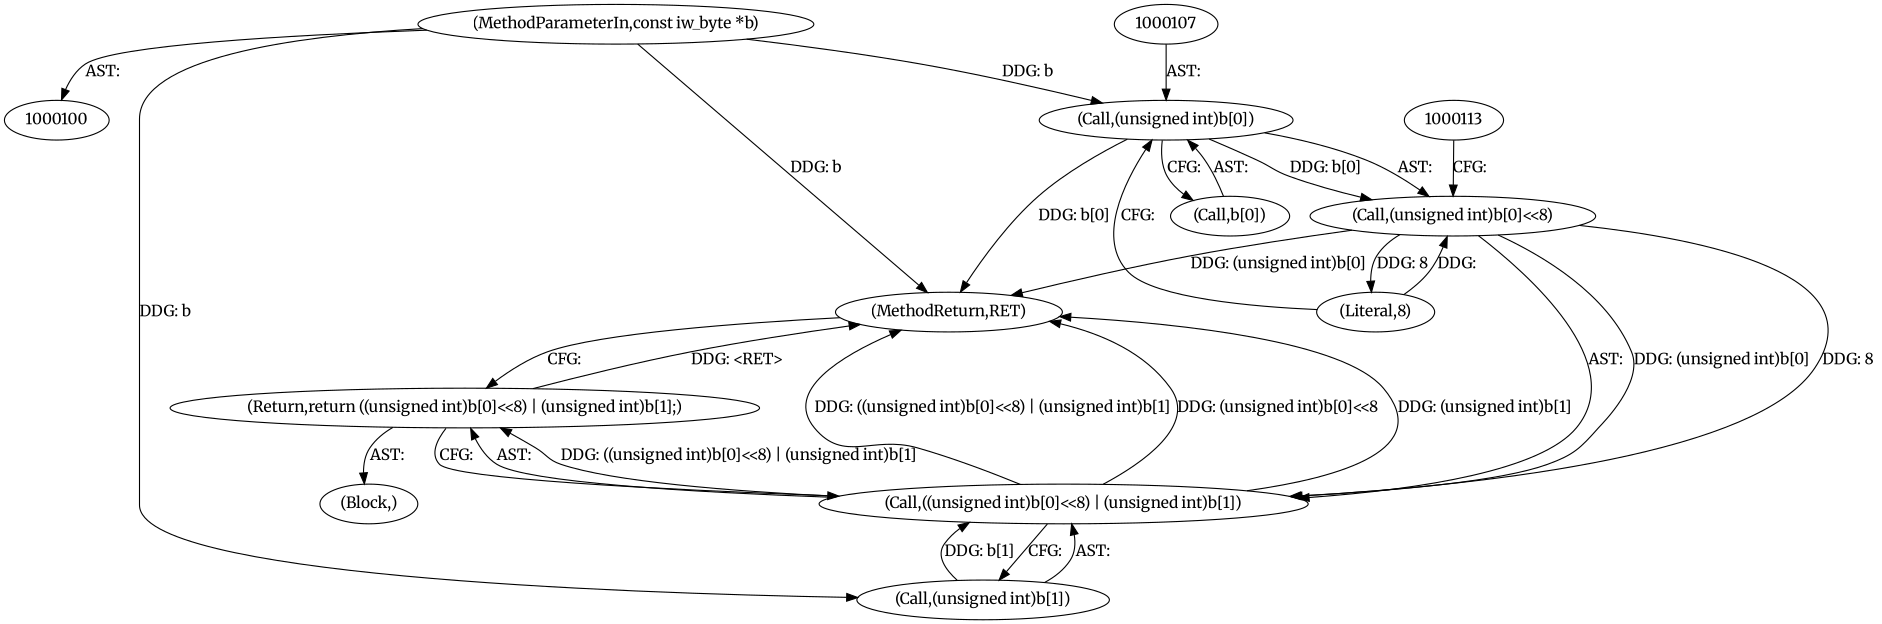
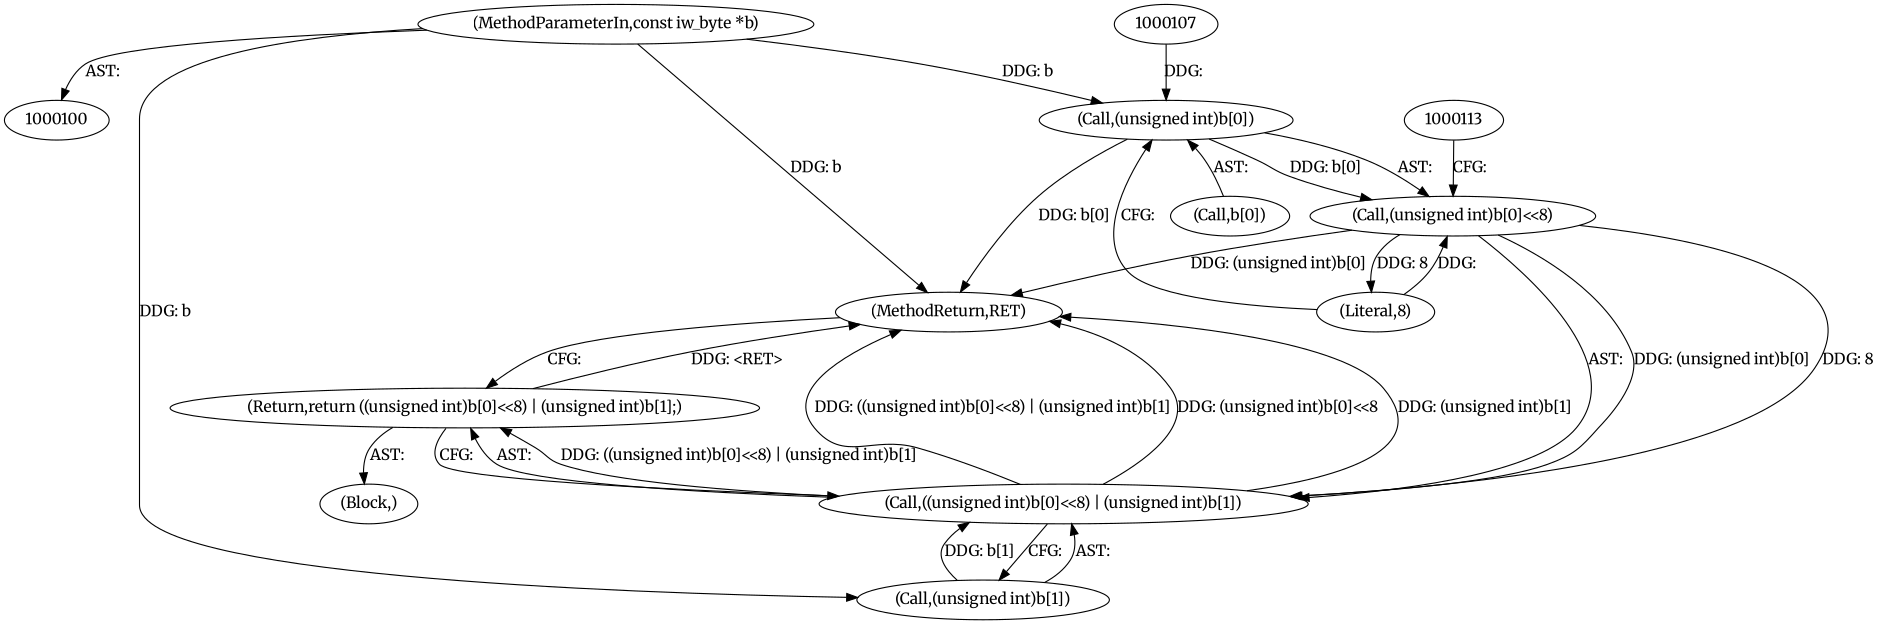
(1185, 72) -> (1185, 72)
(1165, 171) -> none
